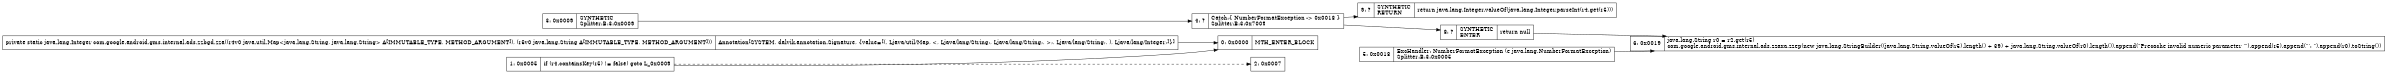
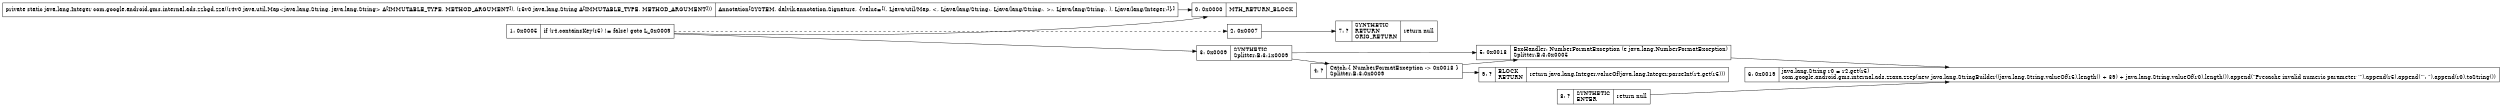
(1394, 7) -> (1508, 71)
(607, 24) -> (1261, 56)
(1239, 24) -> (1357, 74)
(1390, 27) -> (1488, 62)
none -> (1386, 31)
none -> (933, 43)
(1285, 43) -> (1261, 10)
none -> (1382, 53)
